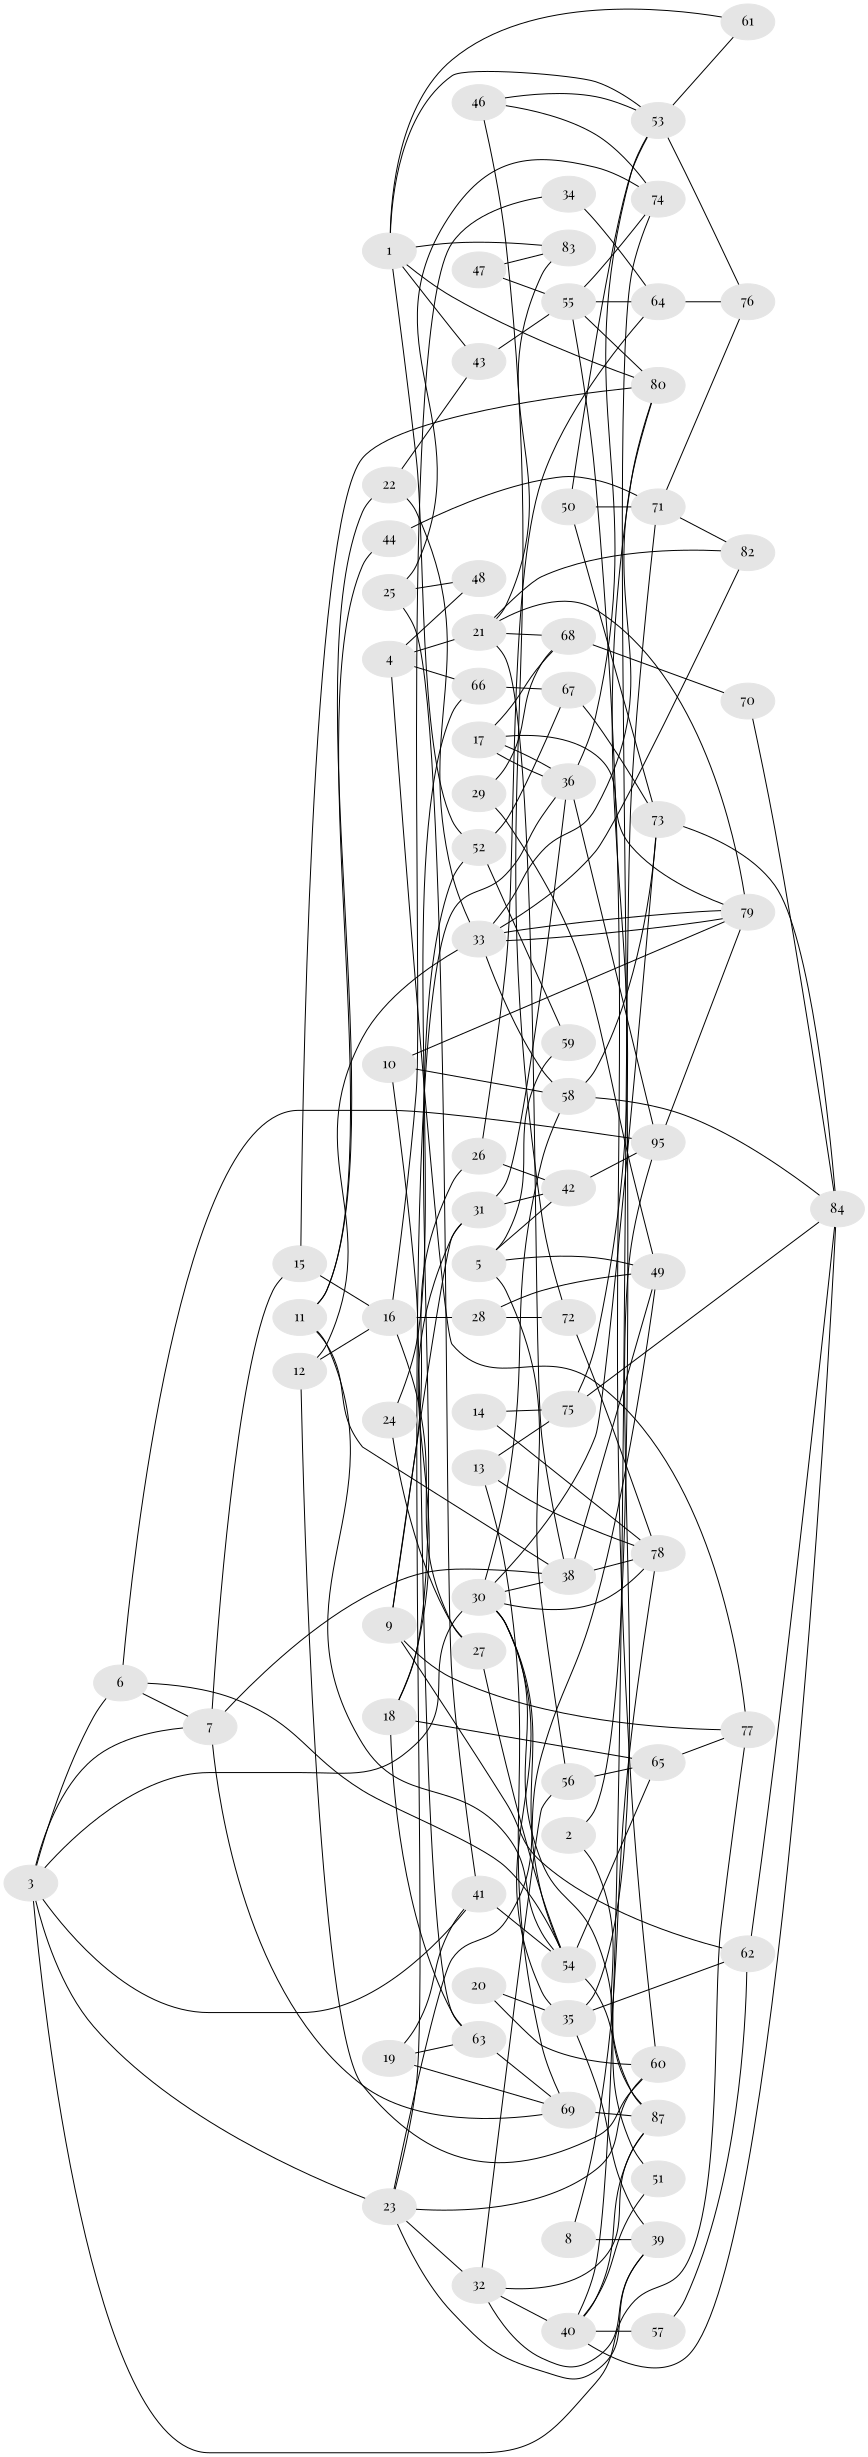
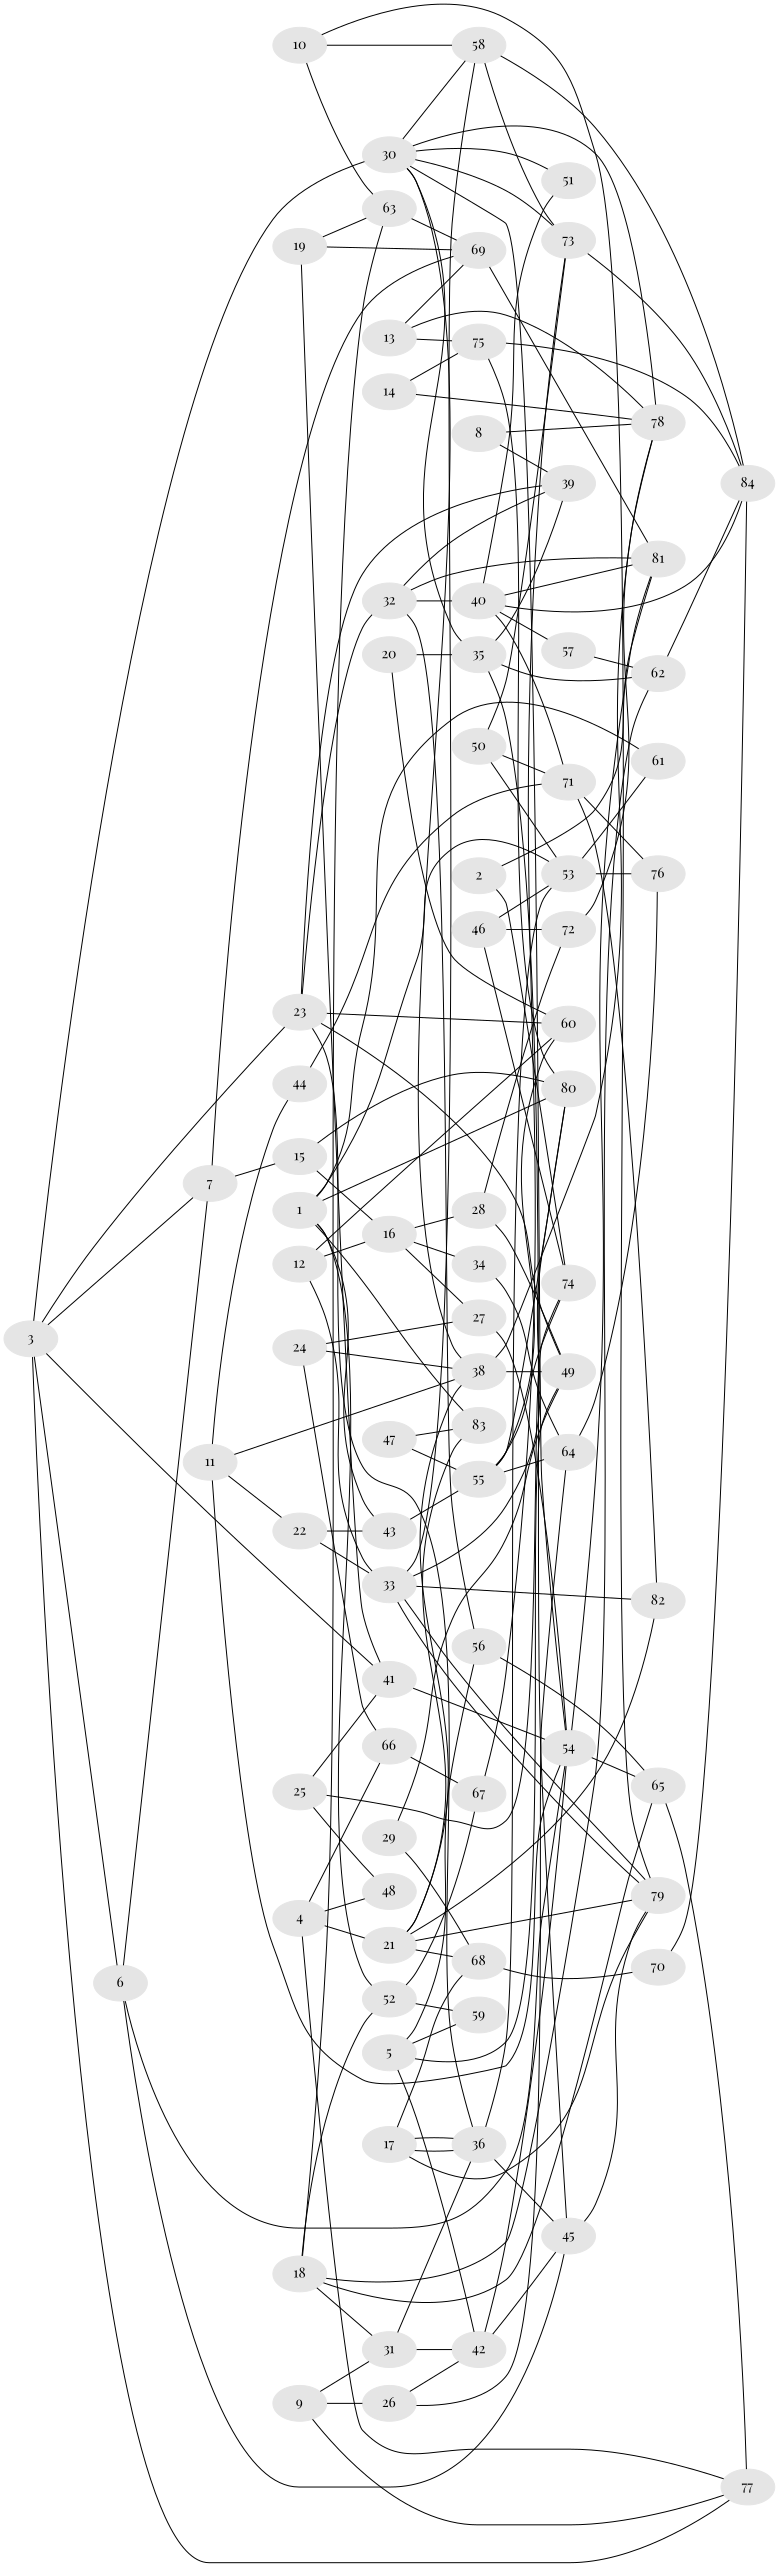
(658, 1142) -> (569, 2236)
(365, 1597) -> (389, 1360)
(508, 1807) -> (605, 1563)
(658, 2118) -> (658, 559)
none -> (514, 2192)
